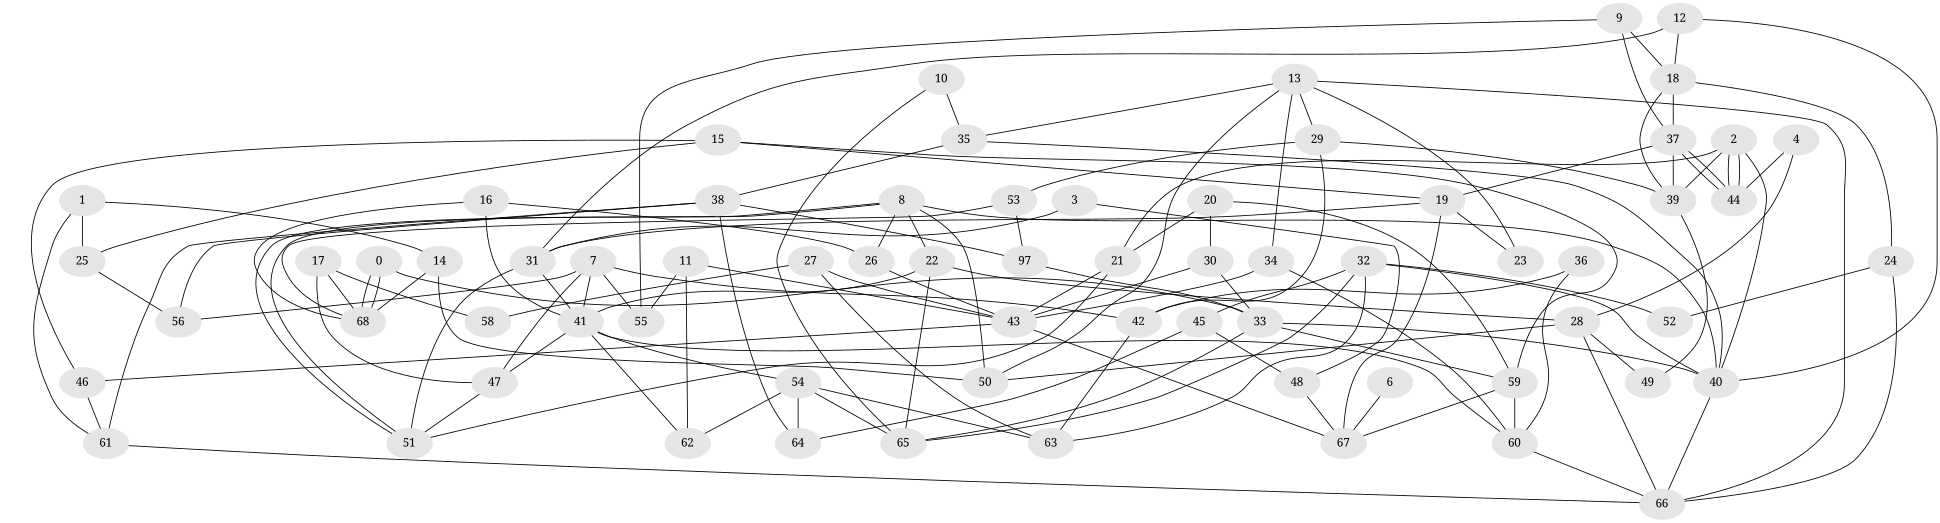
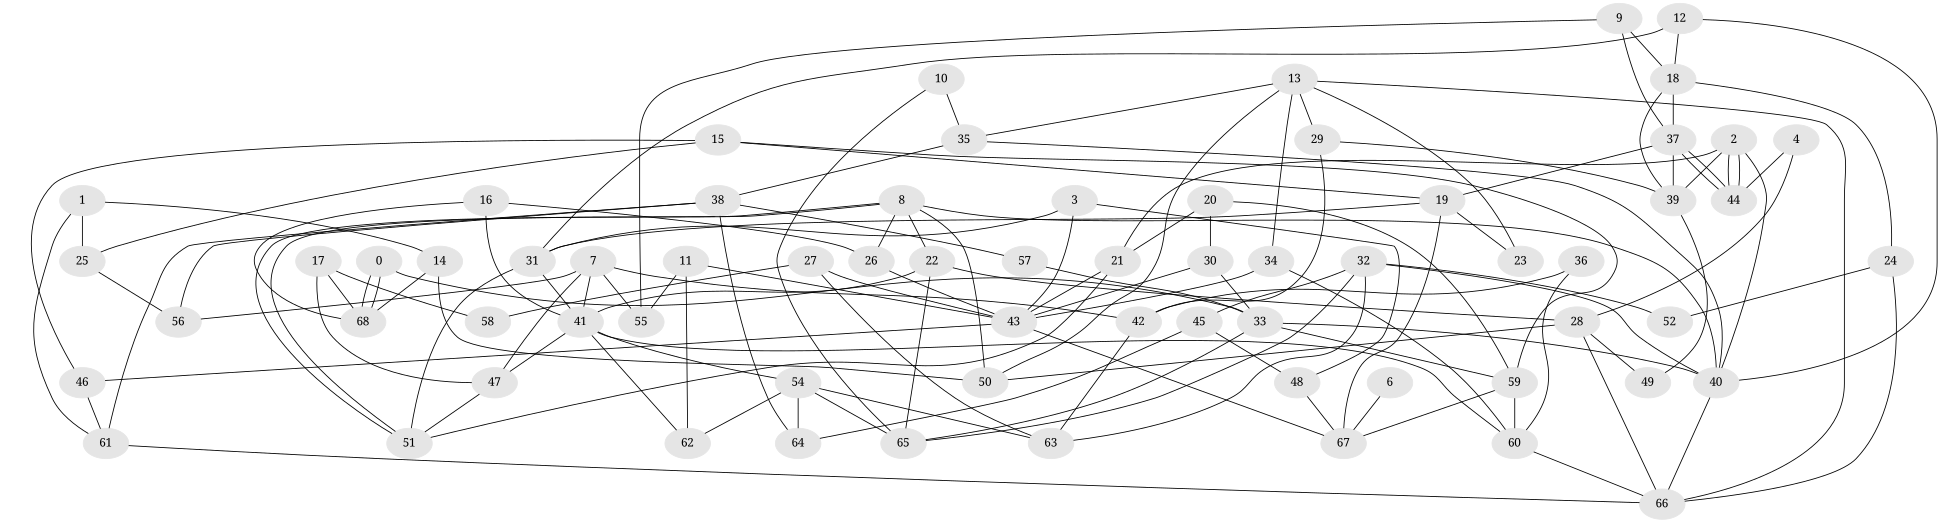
(1014, 201) -> none
(1025, 261) -> (1025, 261)
none -> (1061, 265)
